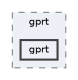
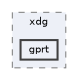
(39, 22) -> (39, 22)
